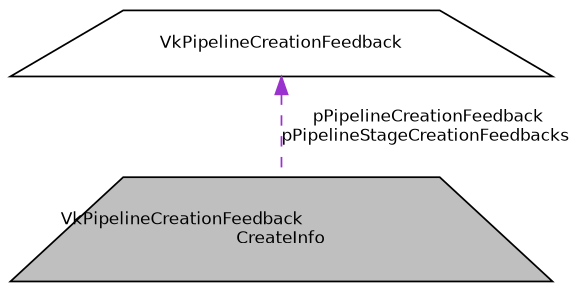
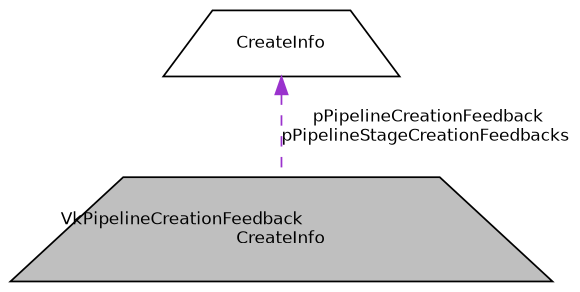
(281, 43) -> (281, 43)
